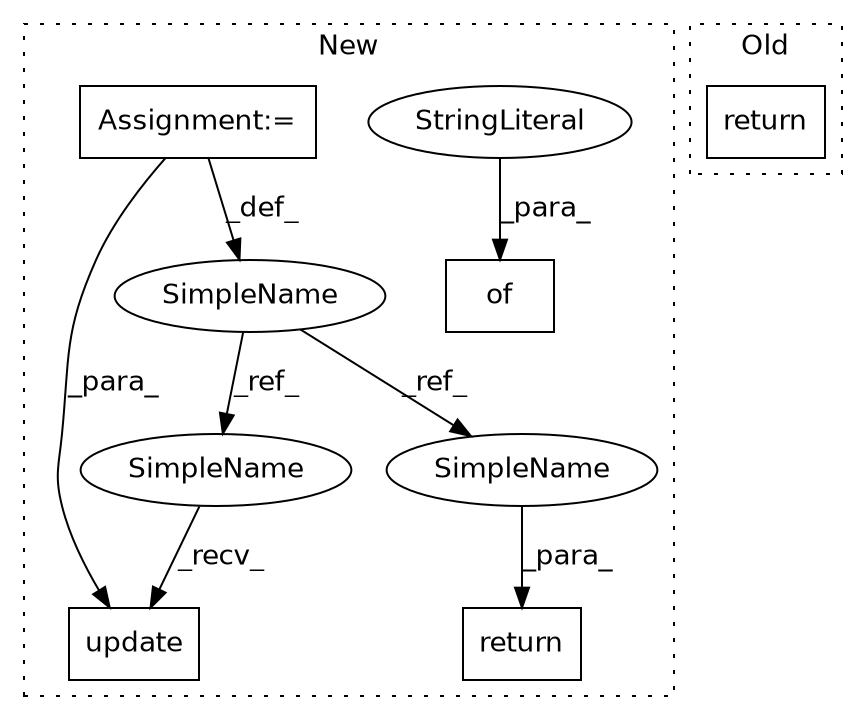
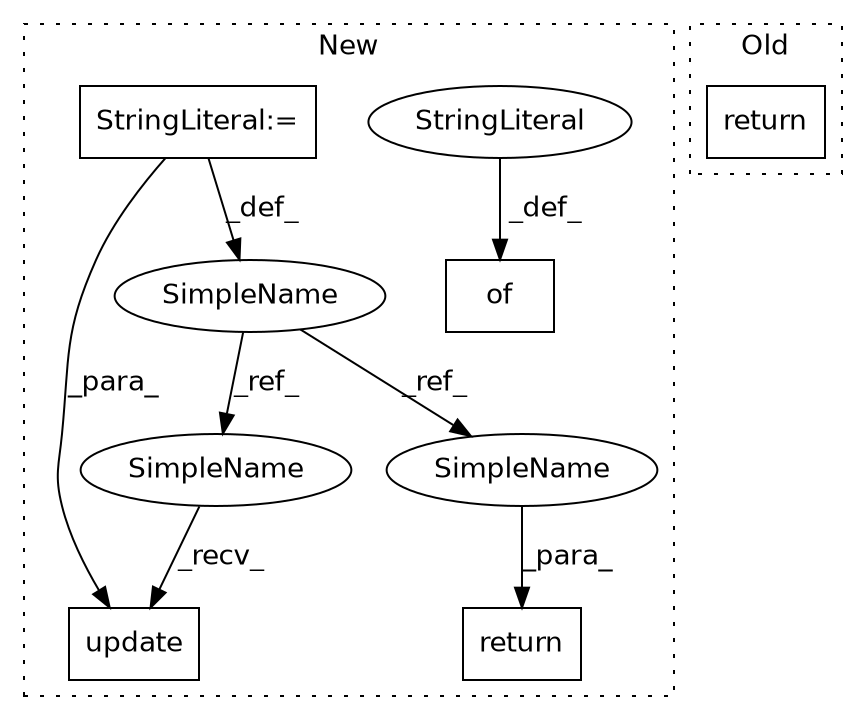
(198, 122) -> (198, 122)
(546, 209) -> (546, 209)
